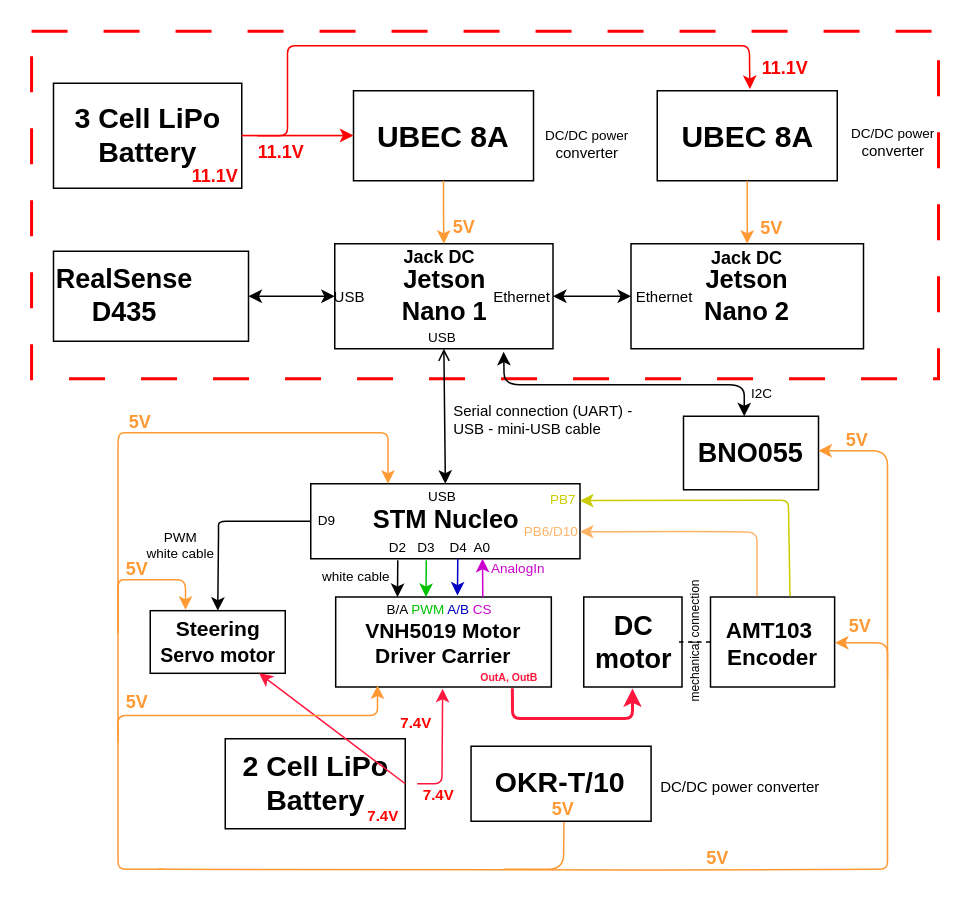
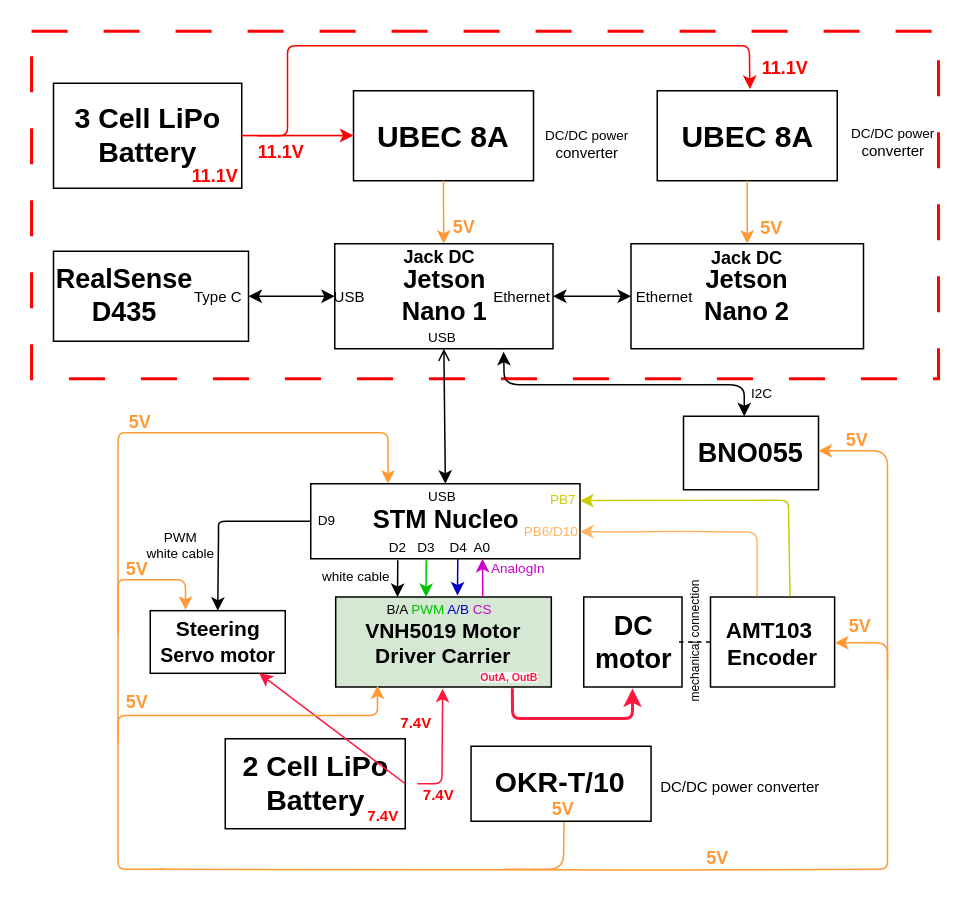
none -> (218, 296)
(564, 419) -> none
(443, 642) -> (443, 642)
